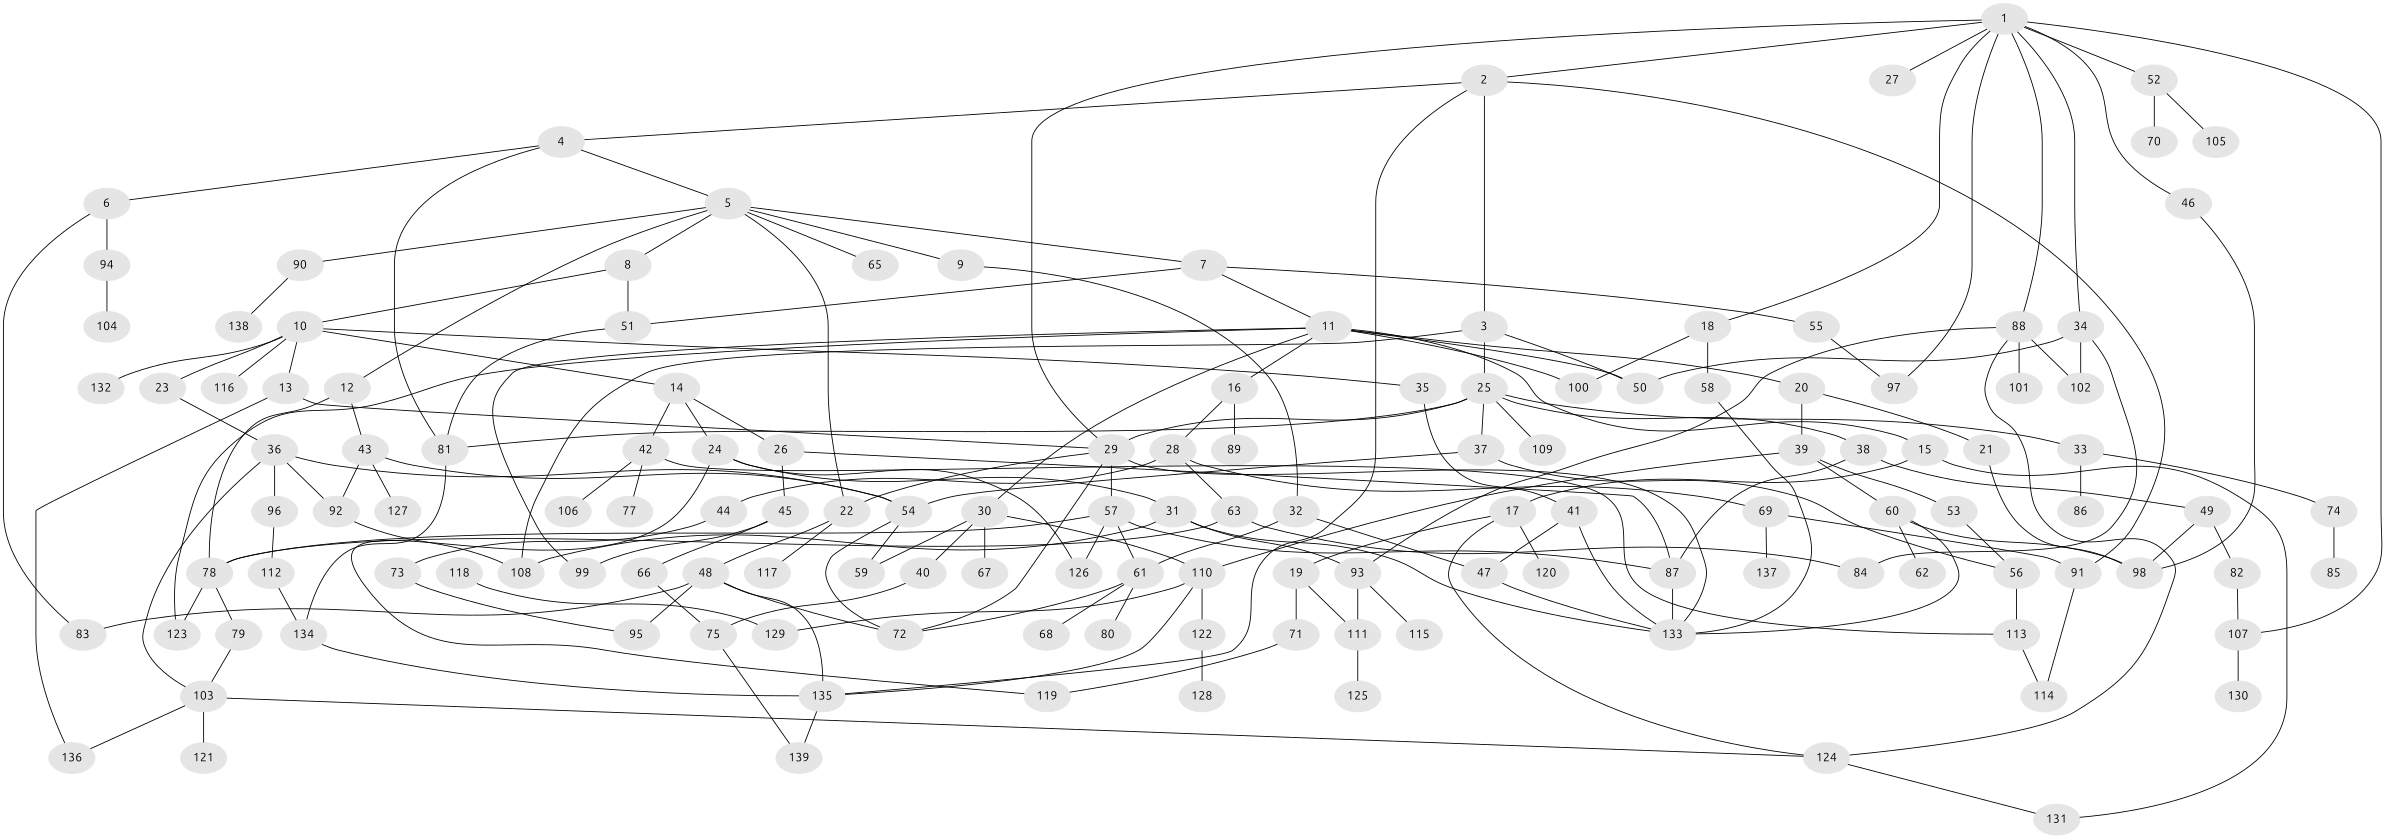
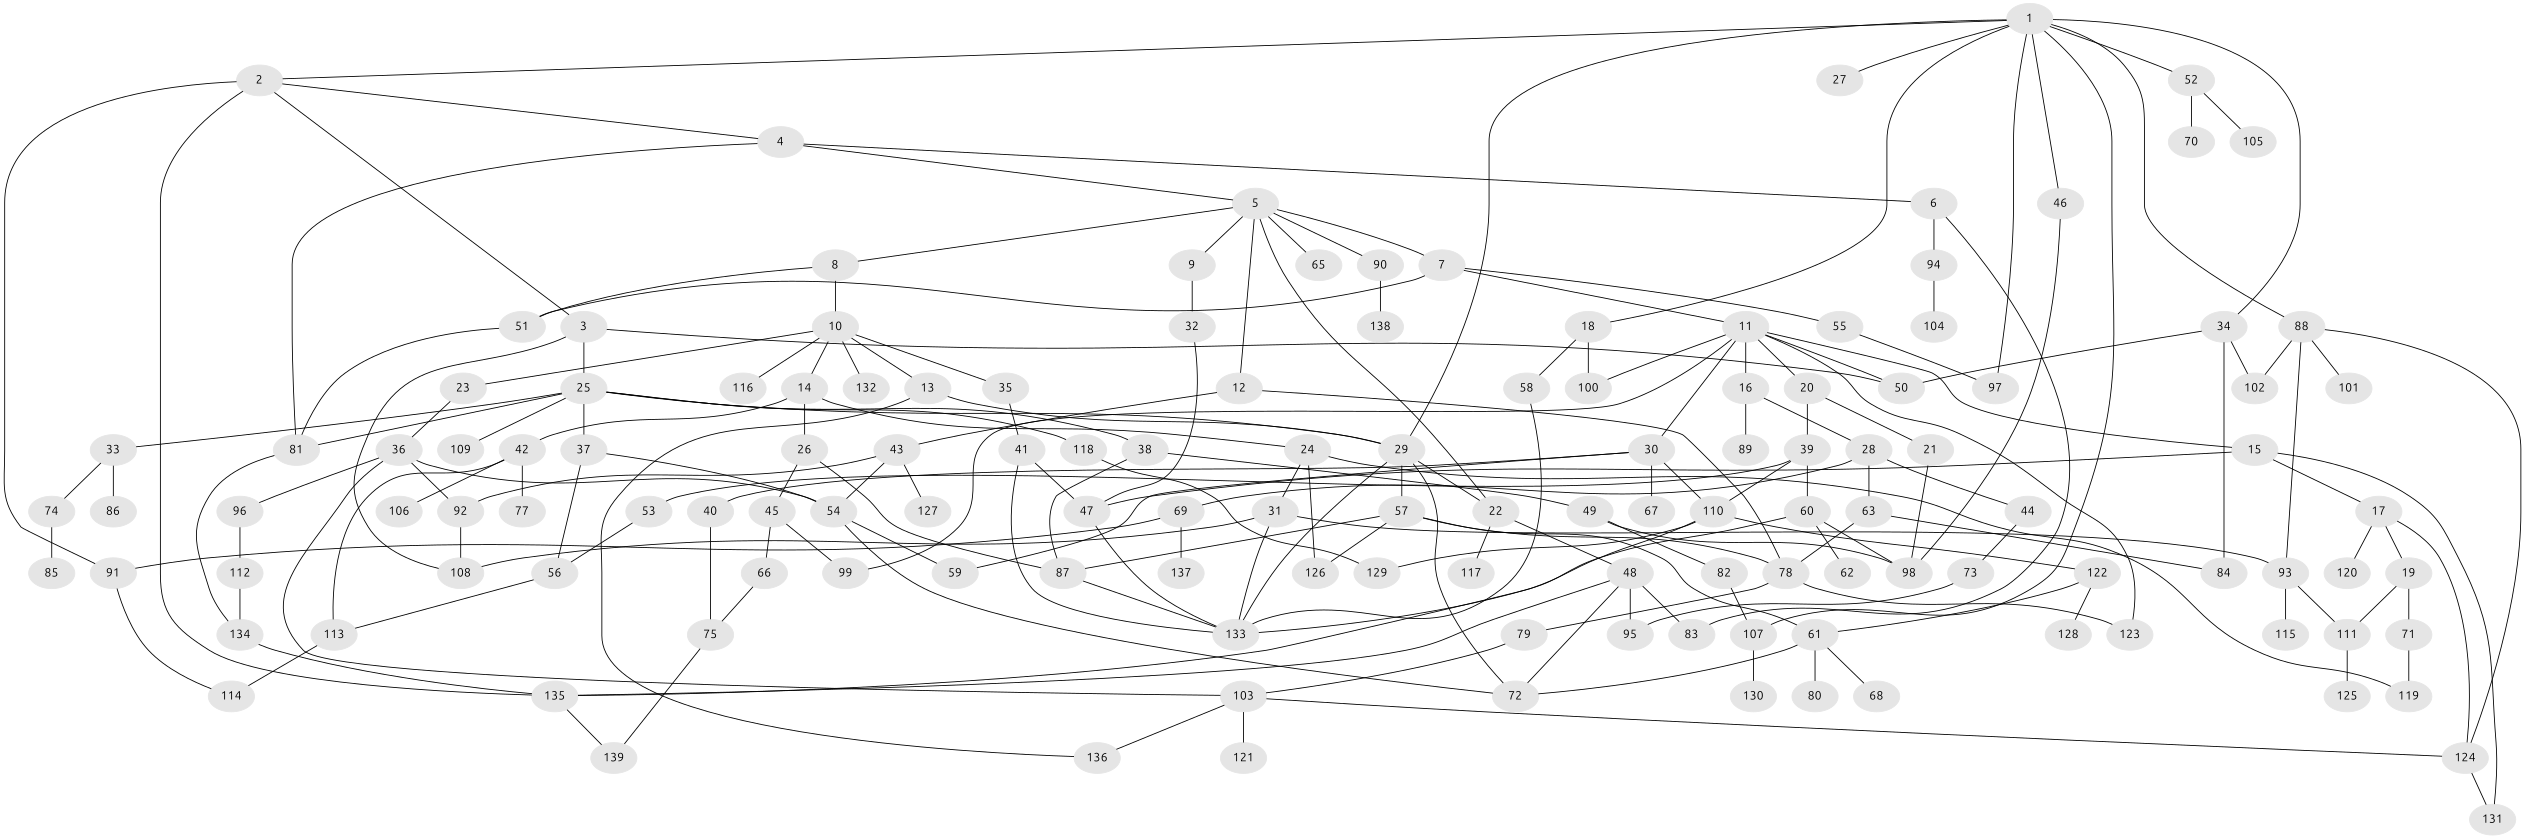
none -> (837, 410)
none -> (1697, 470)
(1203, 547) -> (1917, 620)
